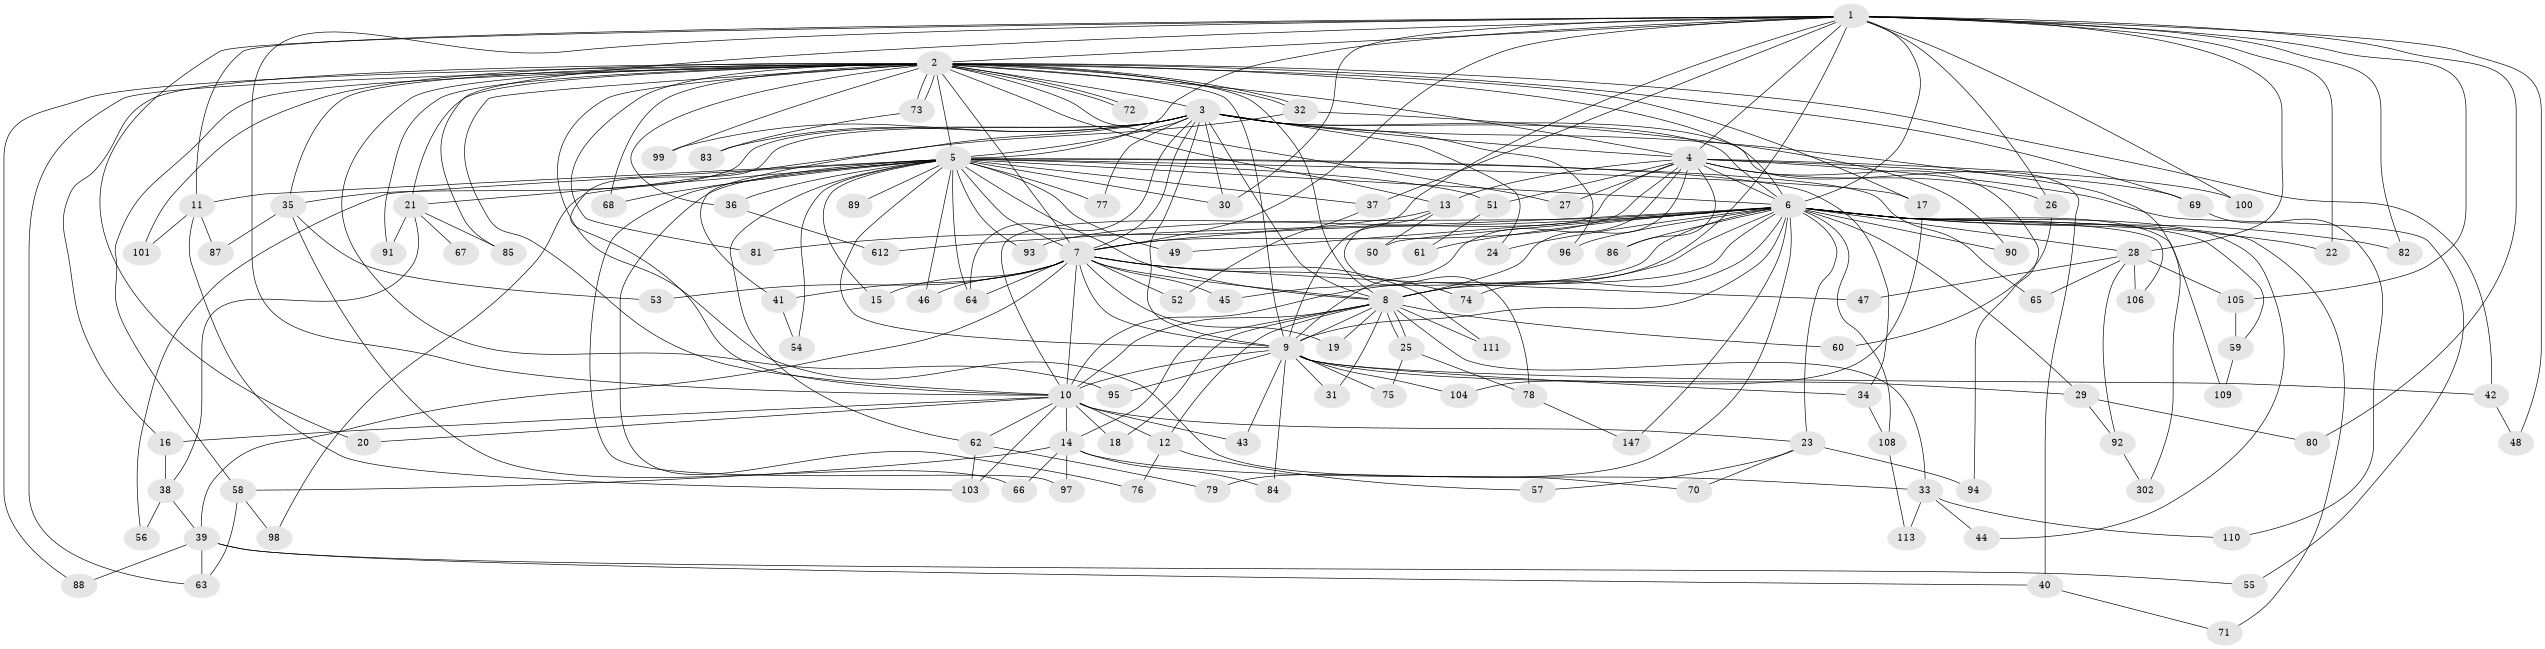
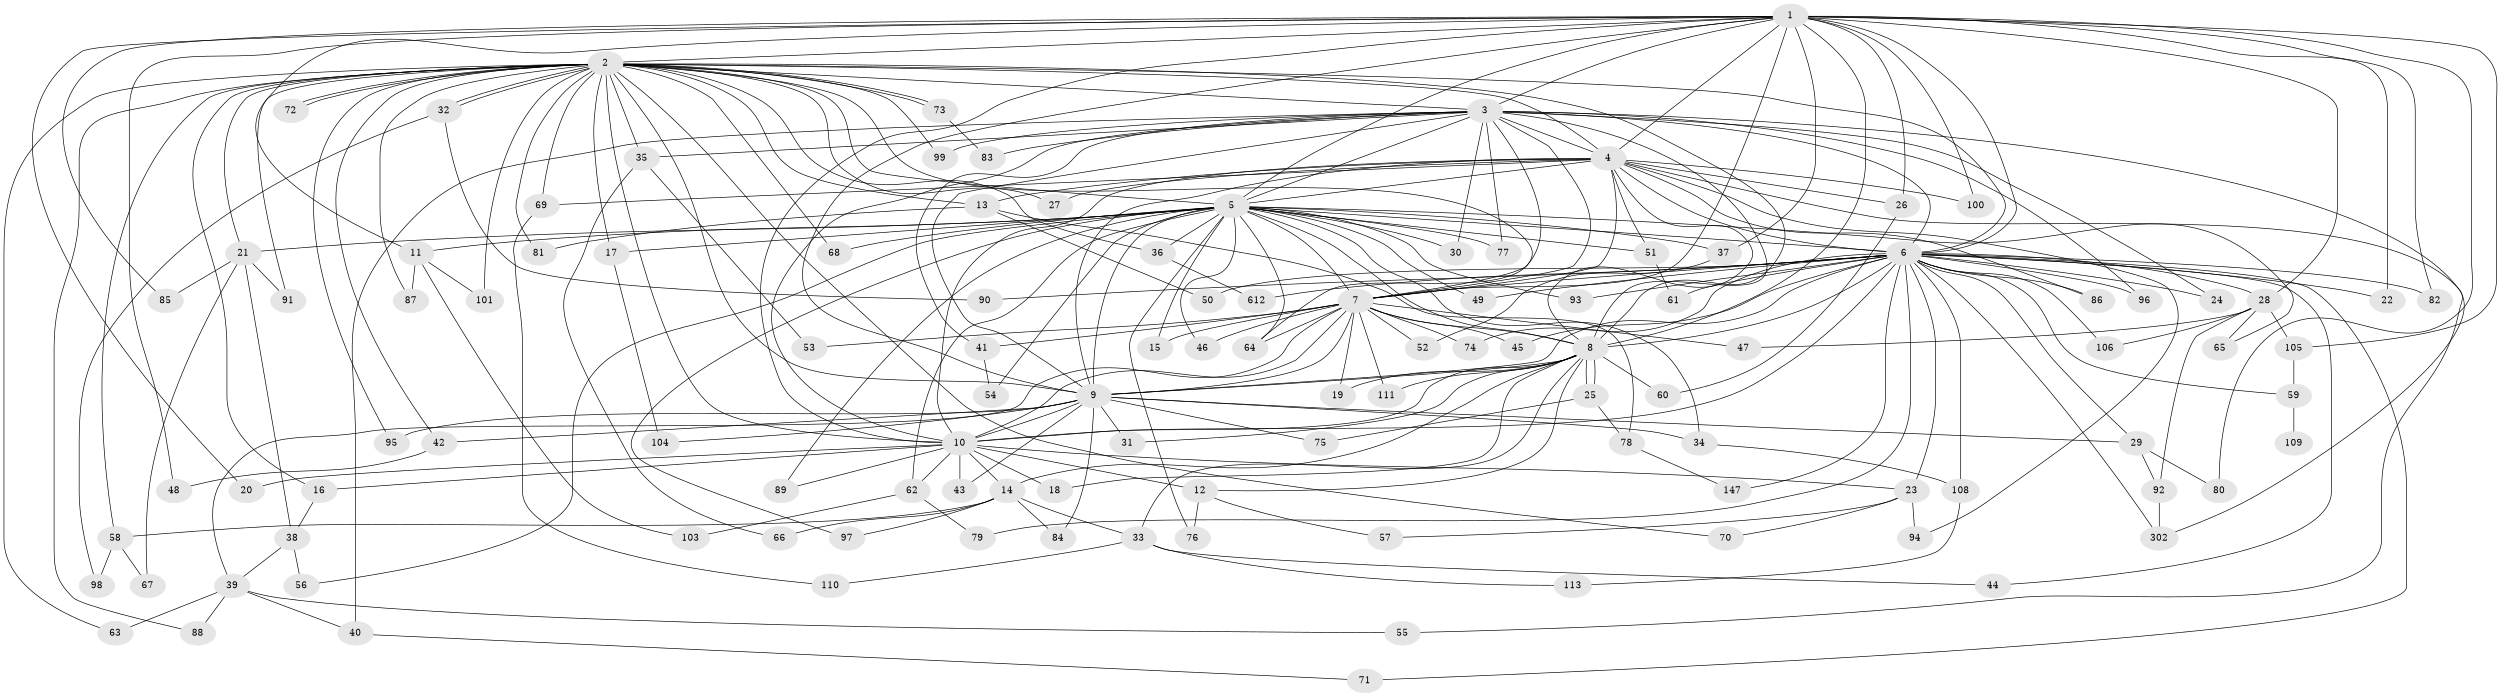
(1461, 31) -> (1634, 52)
none -> (1420, 182)
(2065, 219) -> (2044, 385)
(257, 227) -> (404, 110)
(1018, 443) -> (870, 467)
(229, 541) -> (132, 562)
